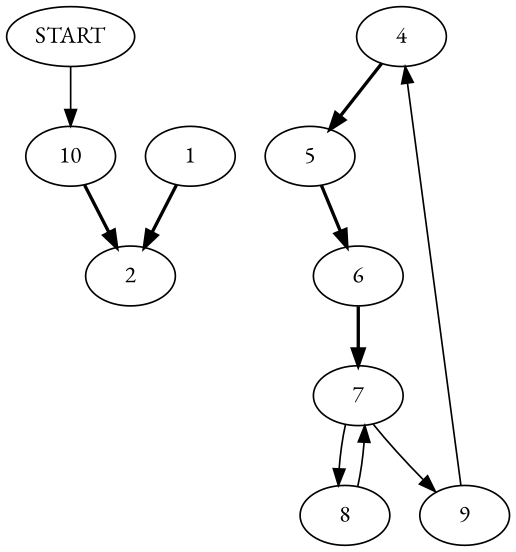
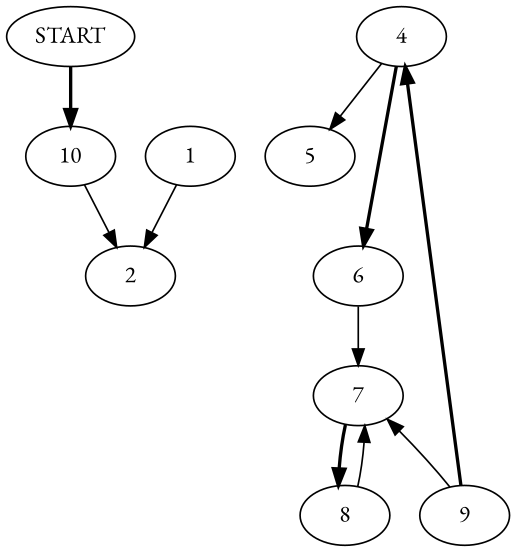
(71, 88) -> (71, 88)
(361, 90) -> (361, 90)
(331, 208) -> (381, 148)
(97, 209) -> (97, 209)
(164, 209) -> (164, 209)
(434, 284) -> (434, 284)
(358, 328) -> (358, 328)
(342, 447) -> (342, 447)
(398, 453) -> (425, 458)
